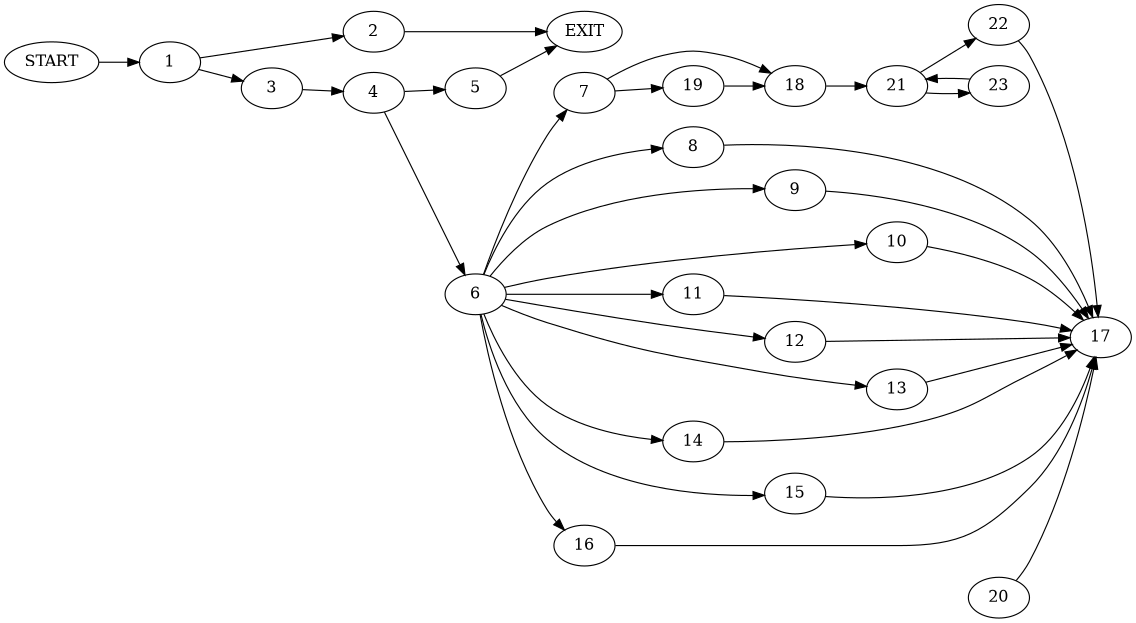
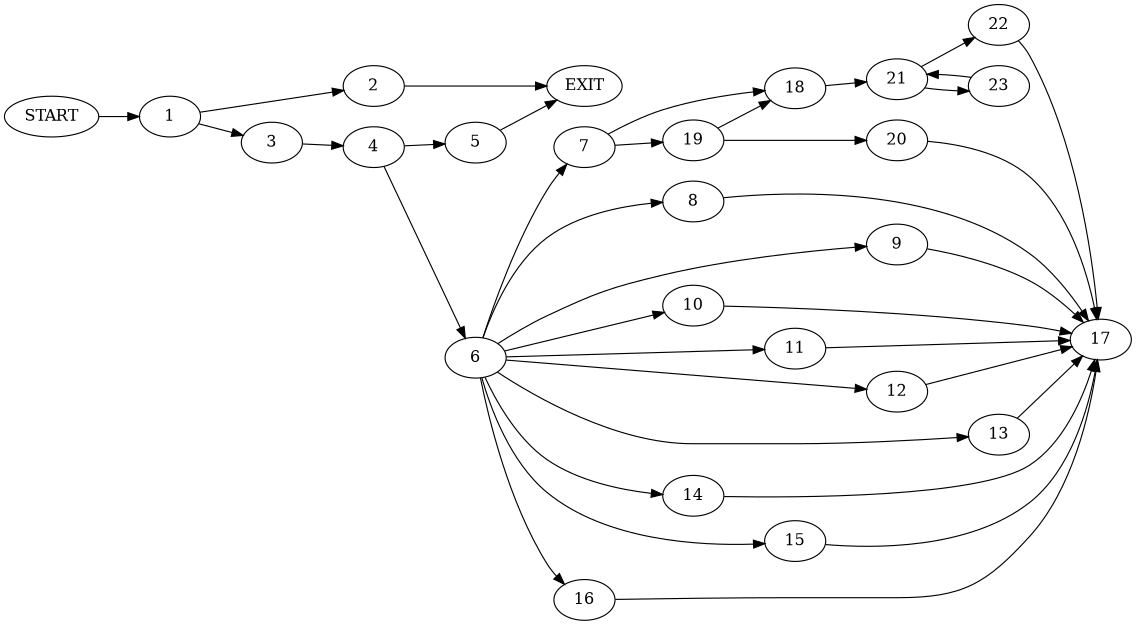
none -> (790, 140)
